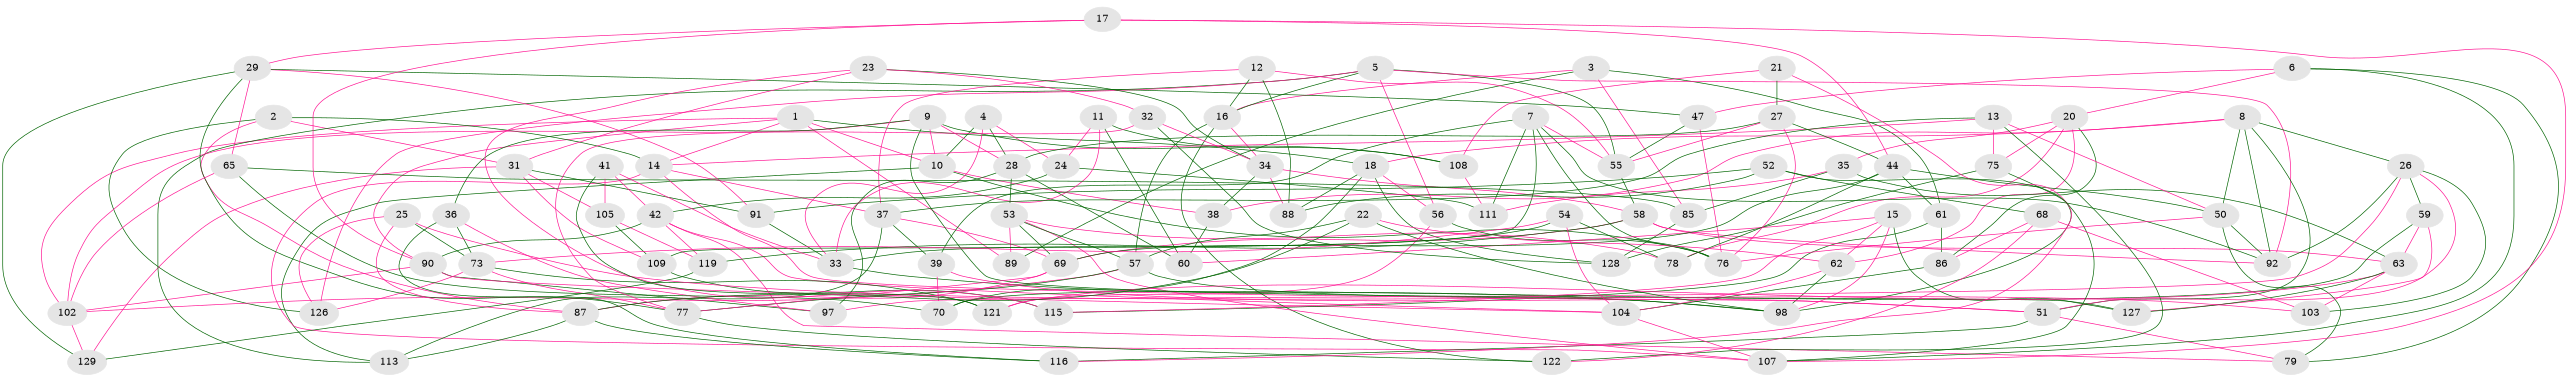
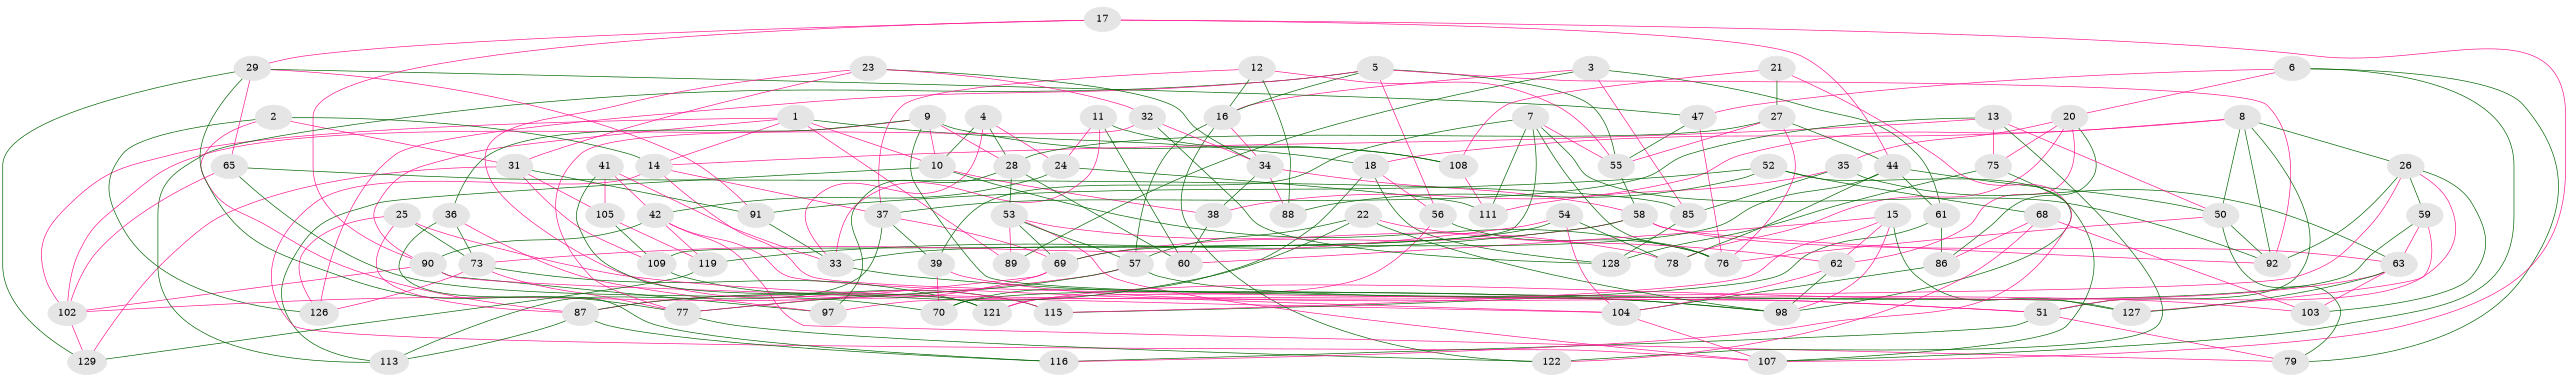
(1329, 191) -> none
